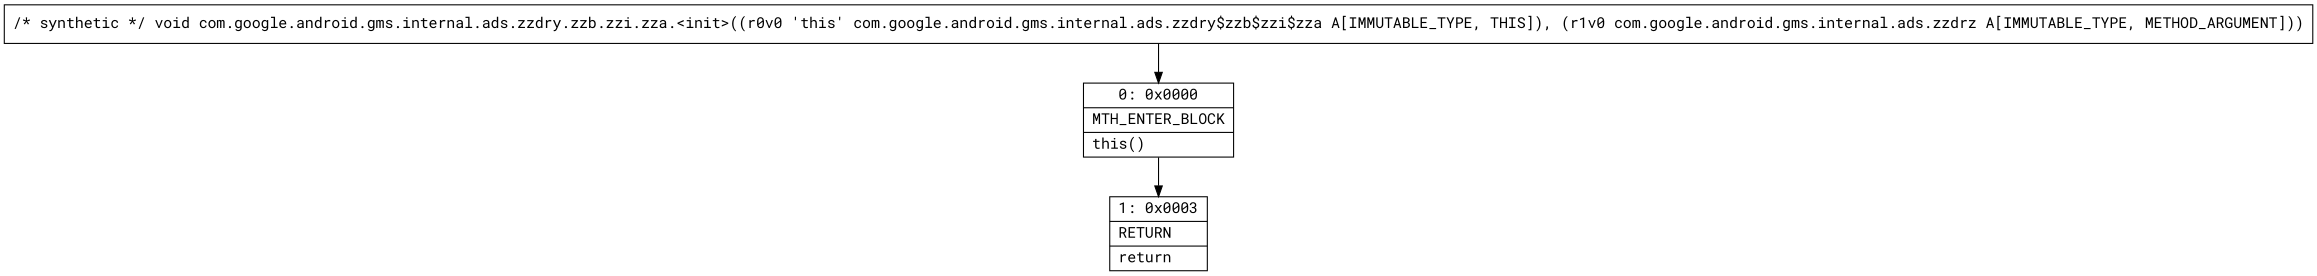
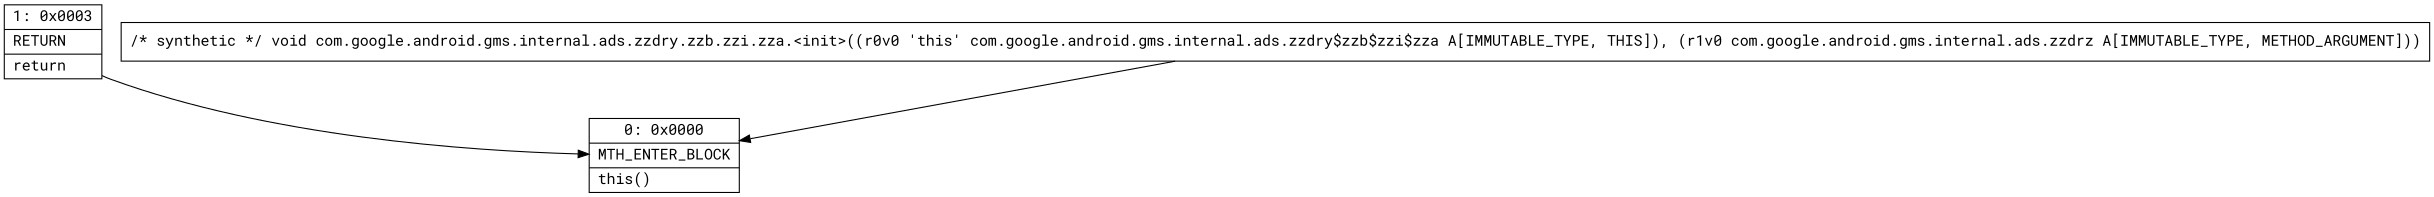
(1159, 172) -> (337, 133)
